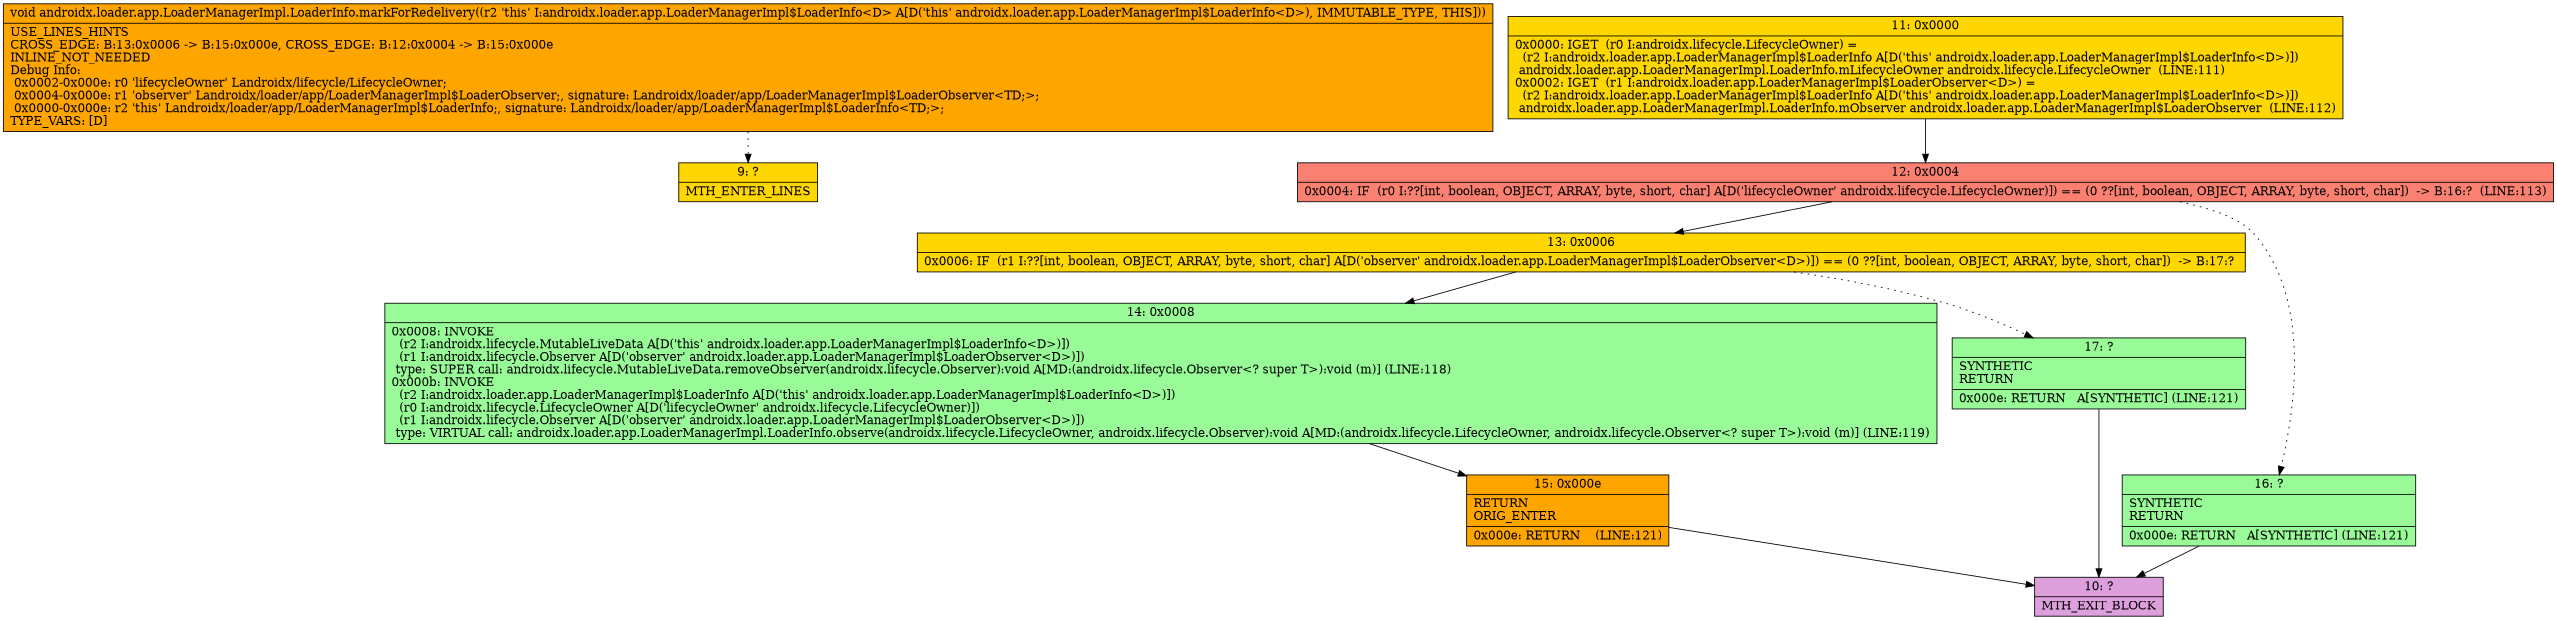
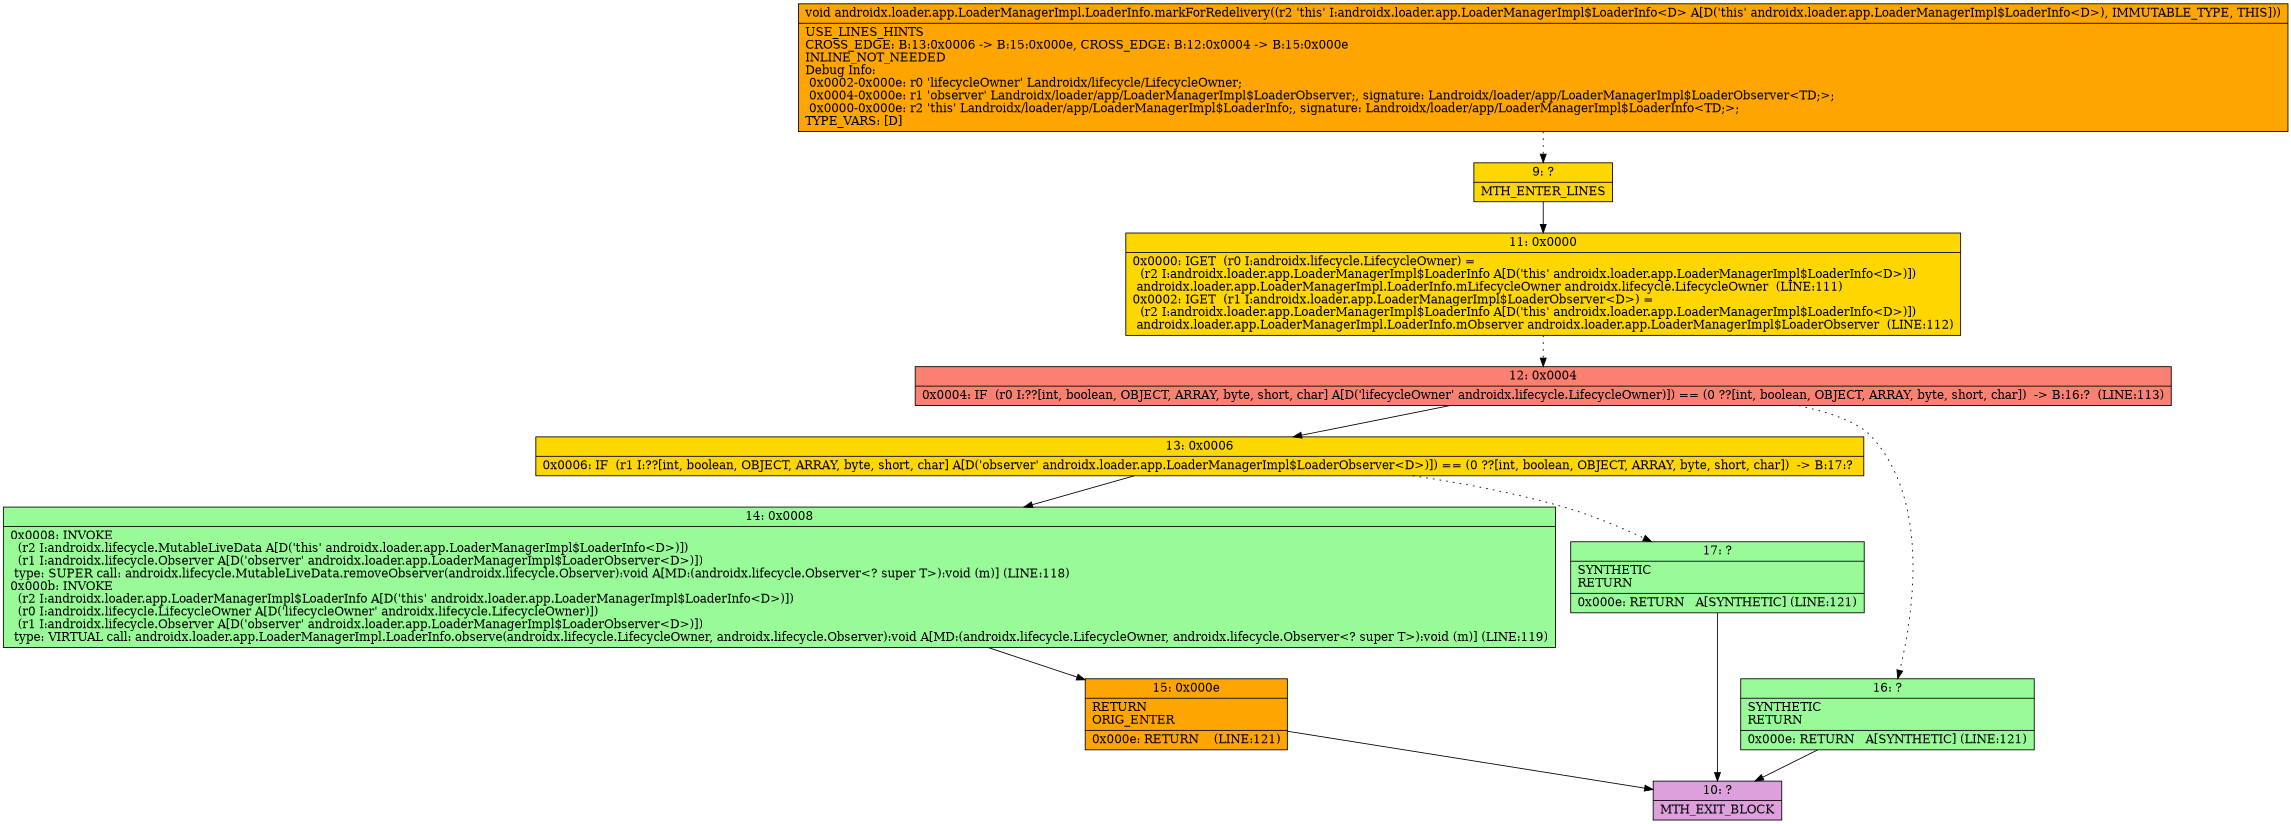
(1926, 136) -> (1543, 347)
none -> (1543, 213)
